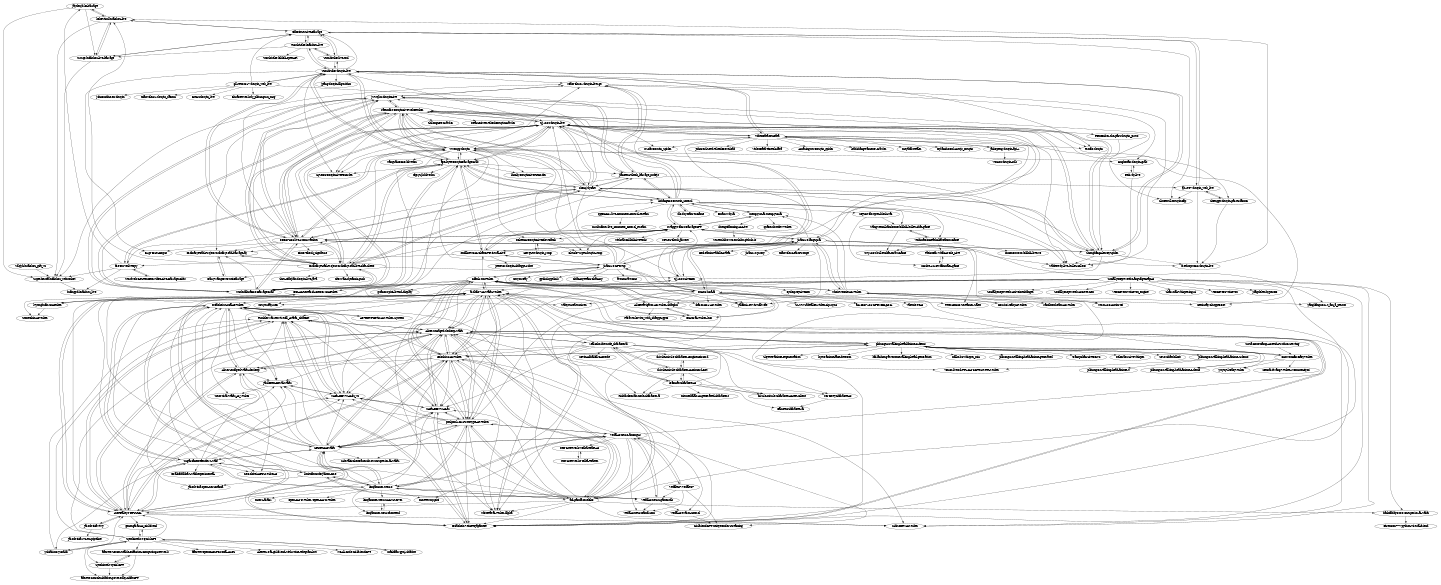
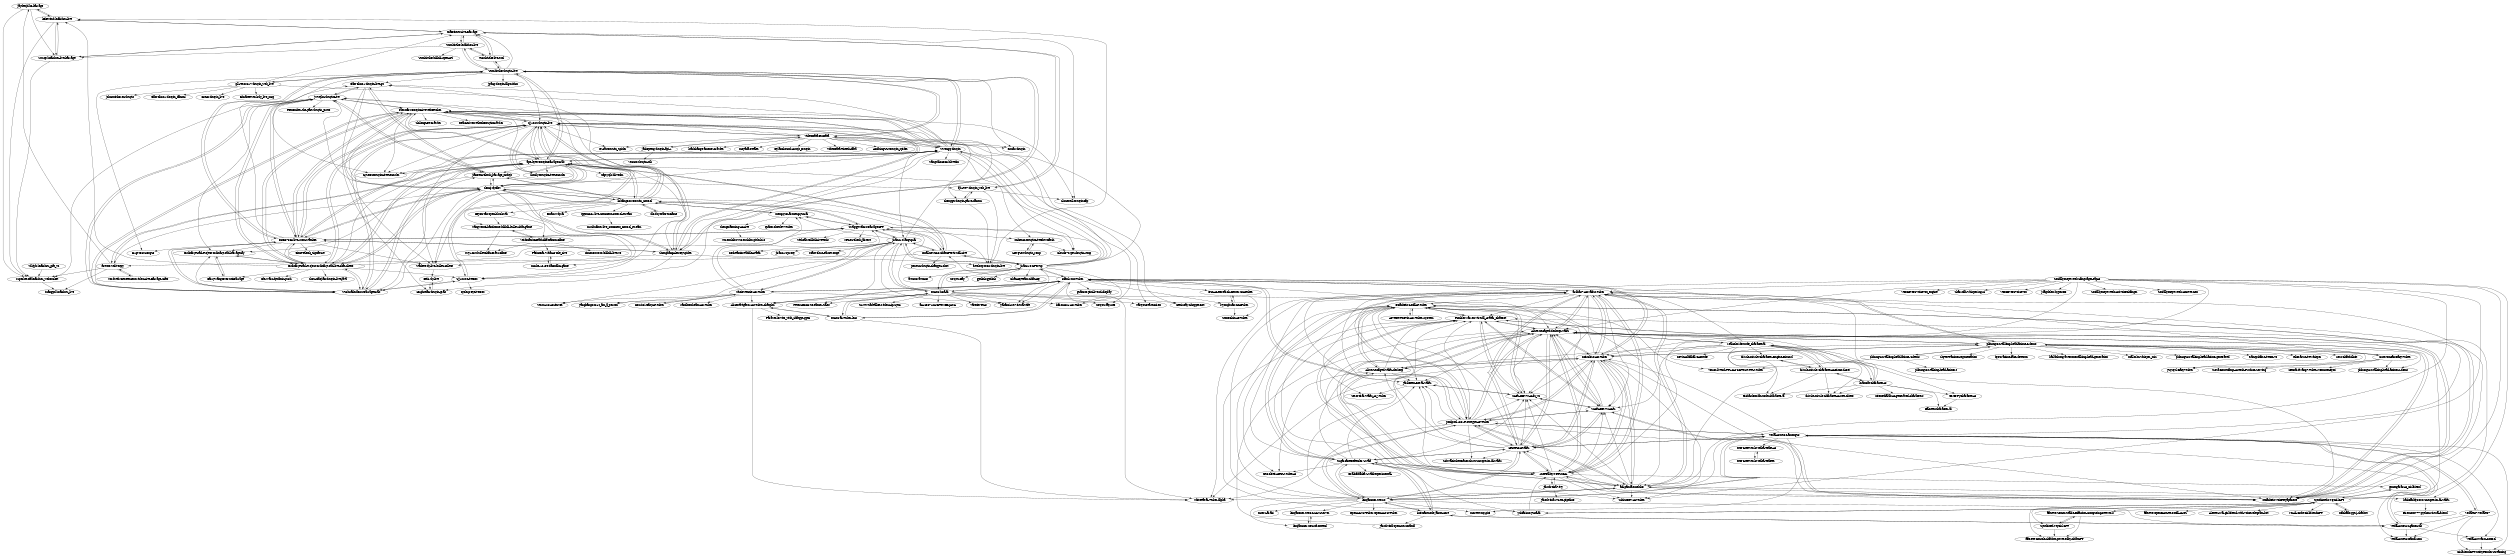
(253, 97) -> (257, 97)
(715, 149) -> none
(1100, 188) -> (653, 179)
(1131, 236) -> (433, 272)
(1284, 350) -> (2323, 364)
(367, 506) -> (1589, 480)
